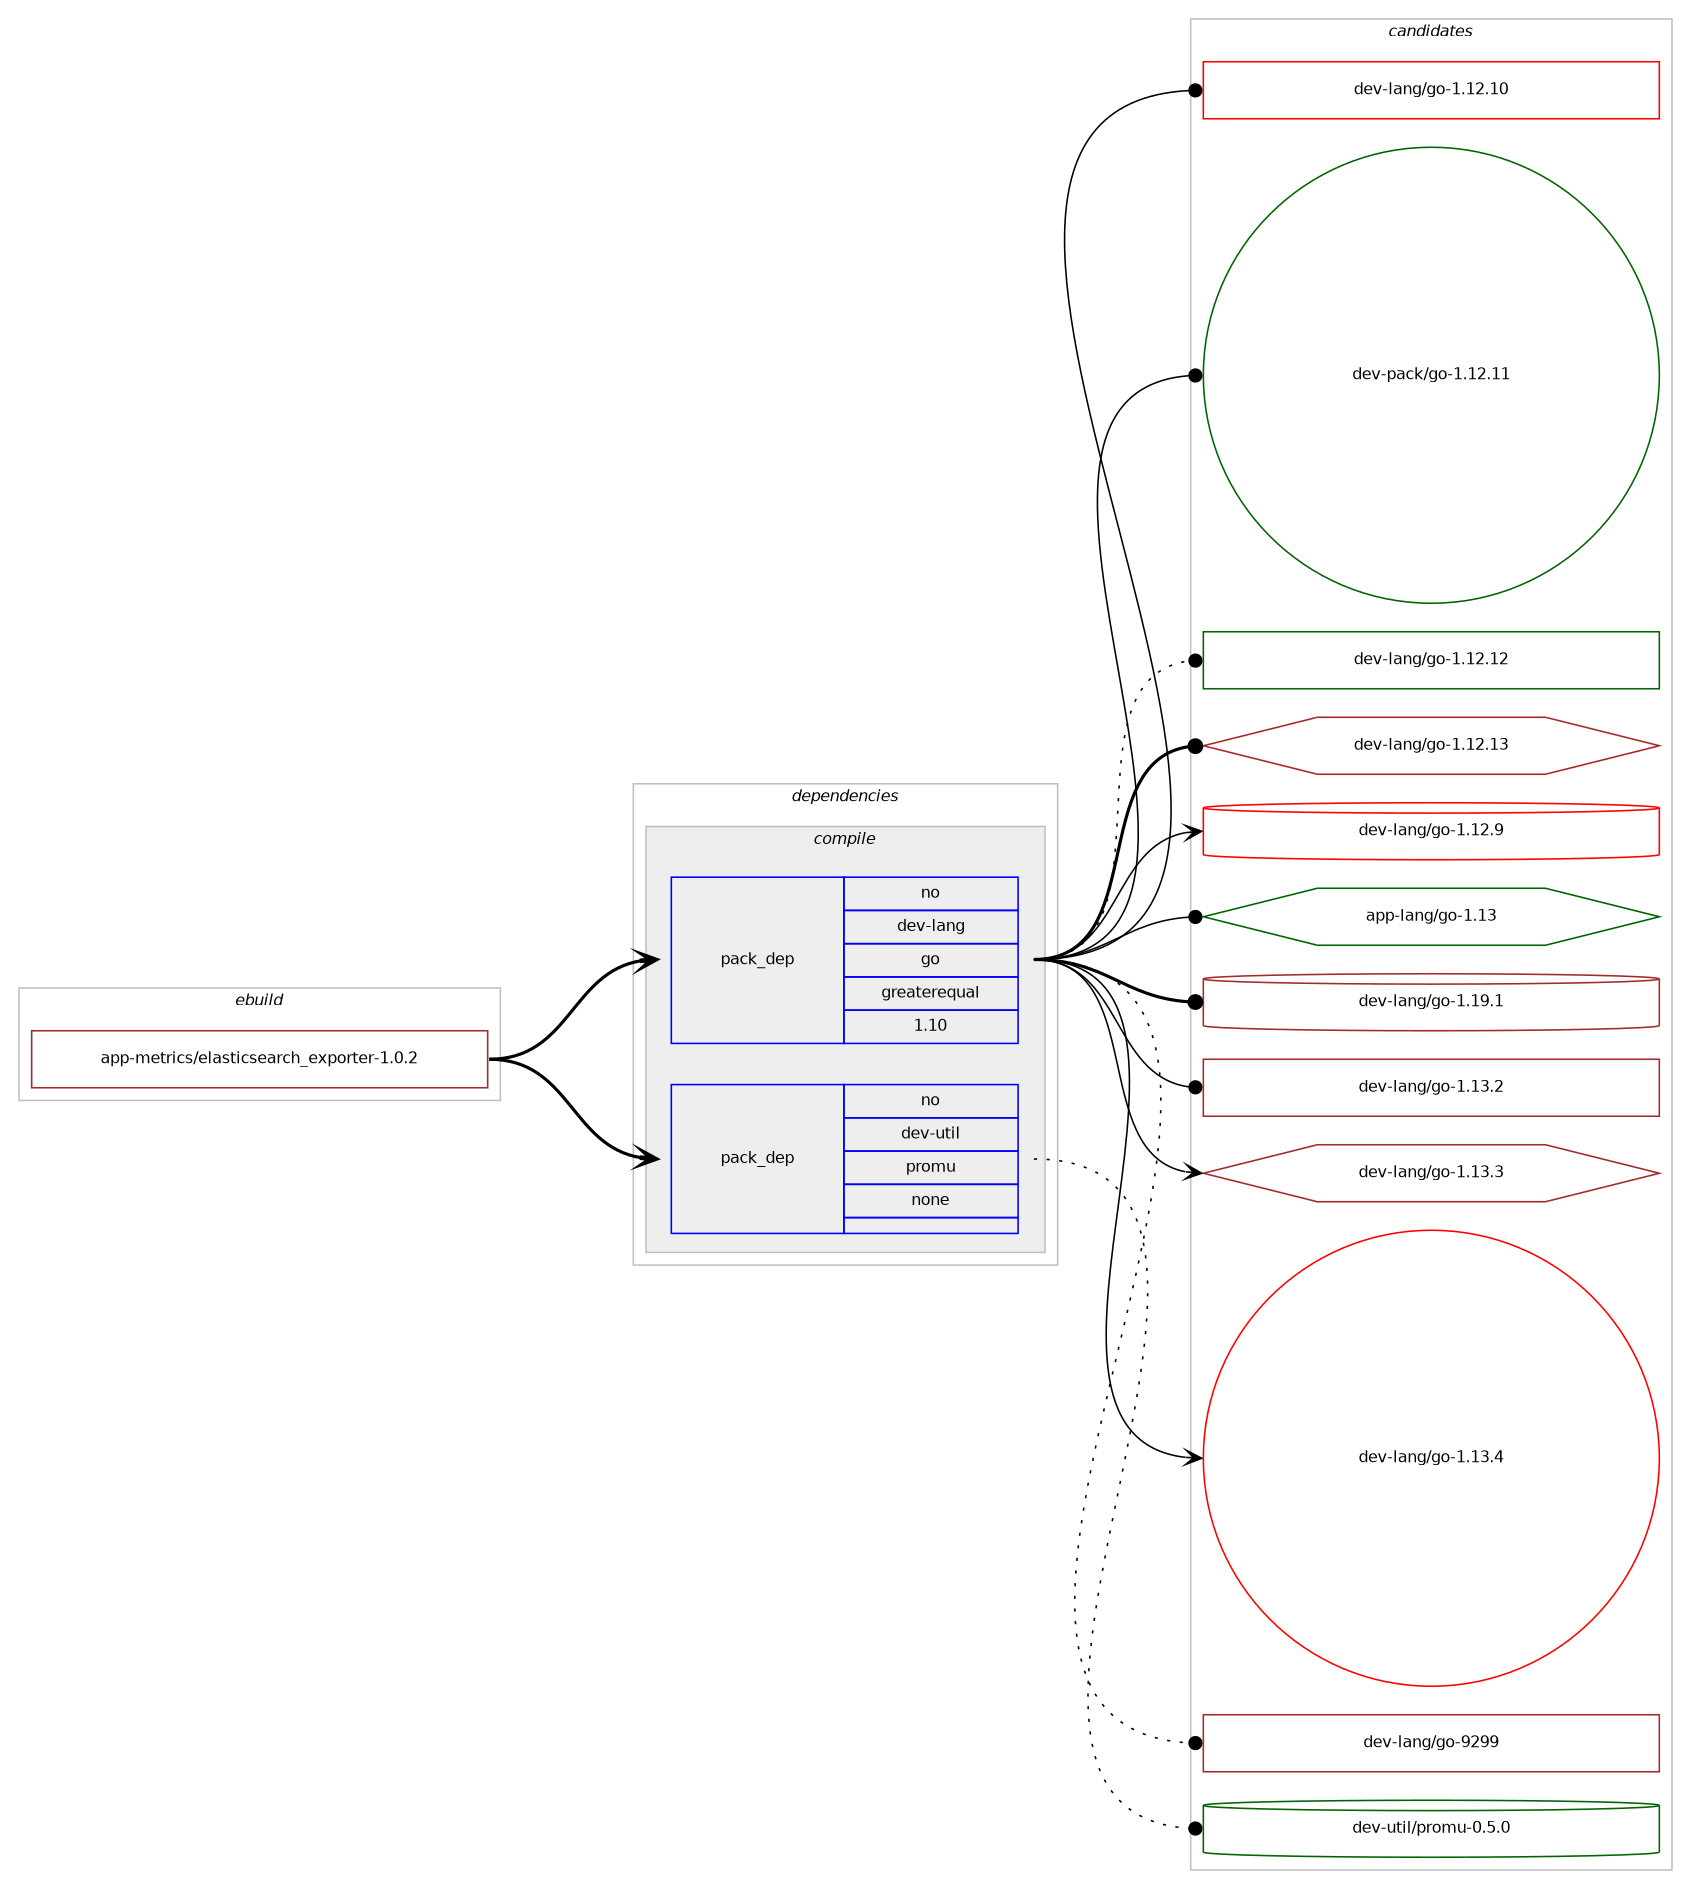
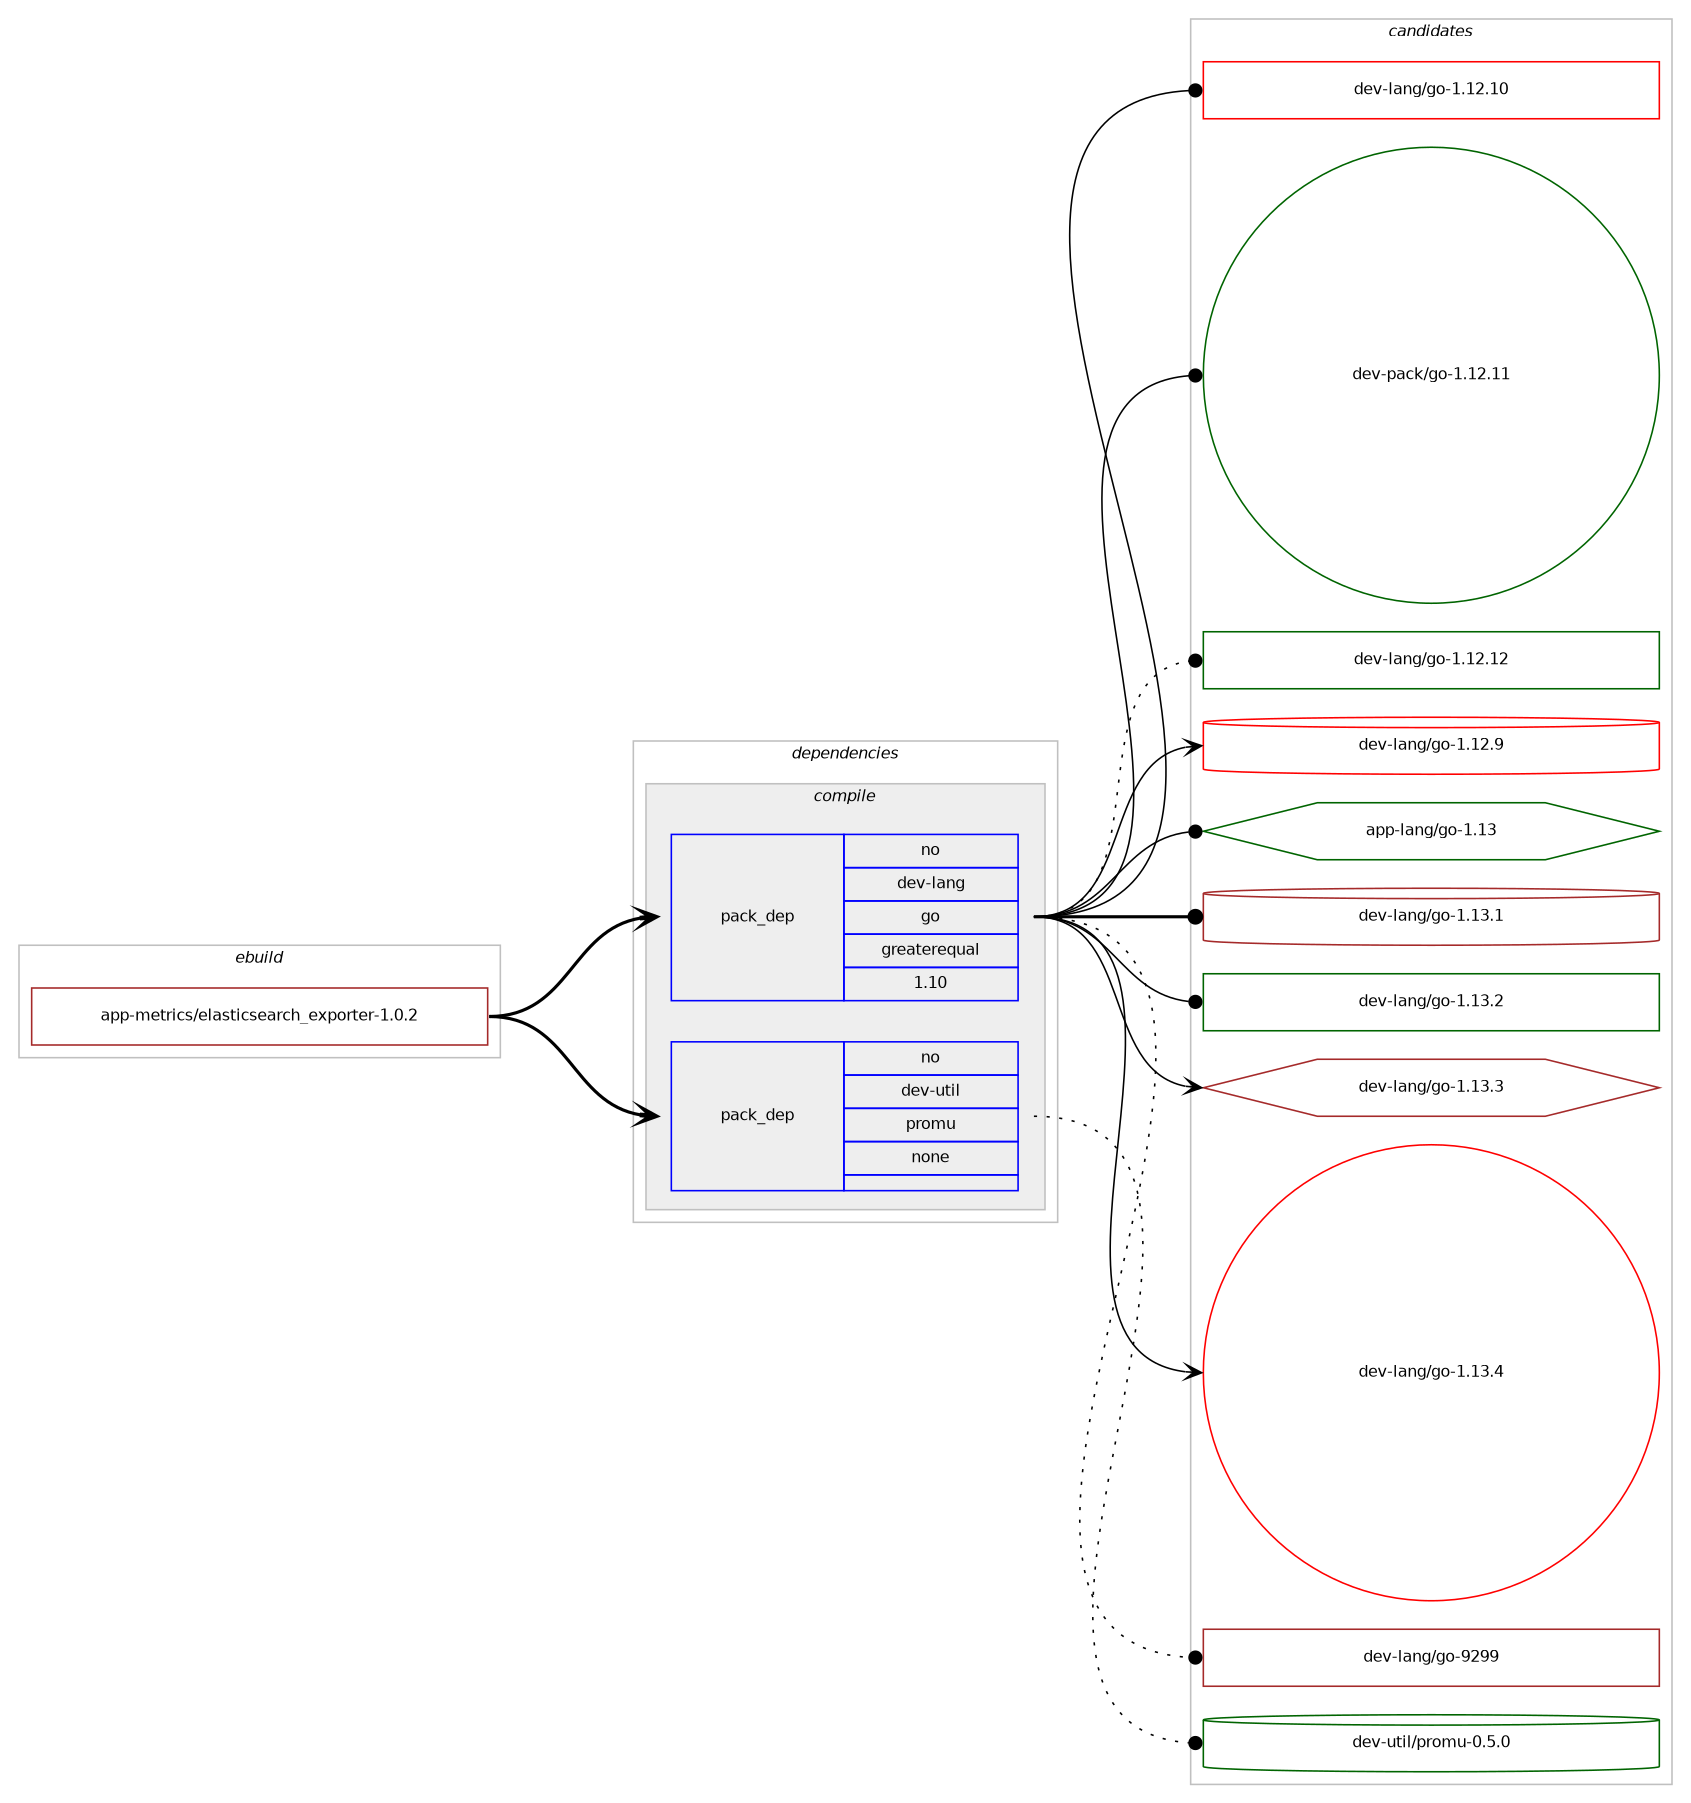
(1431, 746) -> none
(1431, 1002) -> (1431, 917)
(1431, 1088) -> (1431, 1002)
